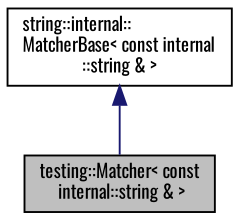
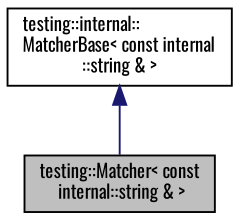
(120, 47) -> (120, 47)
